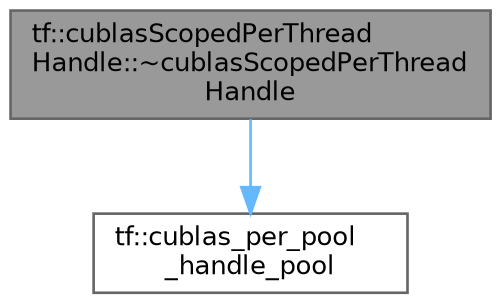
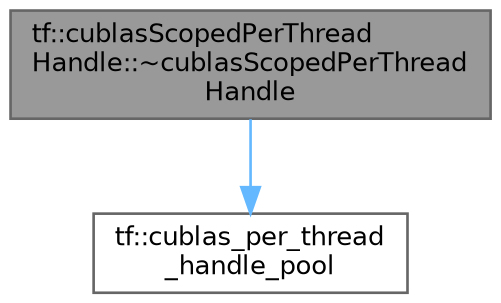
(251, 253) -> (251, 253)
